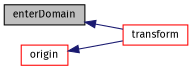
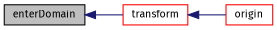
(101, 45) -> (212, 15)
